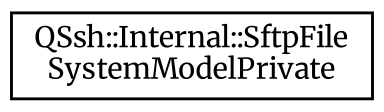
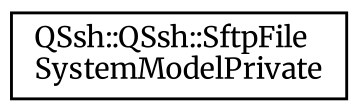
(192, 56) -> (179, 56)
